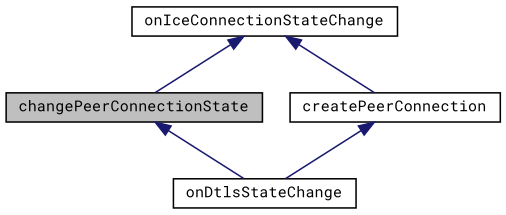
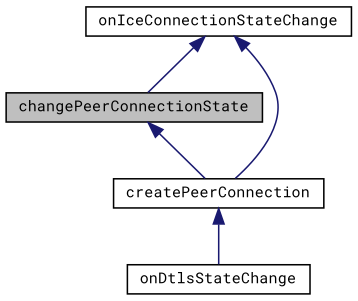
(206, 155) -> (182, 156)
